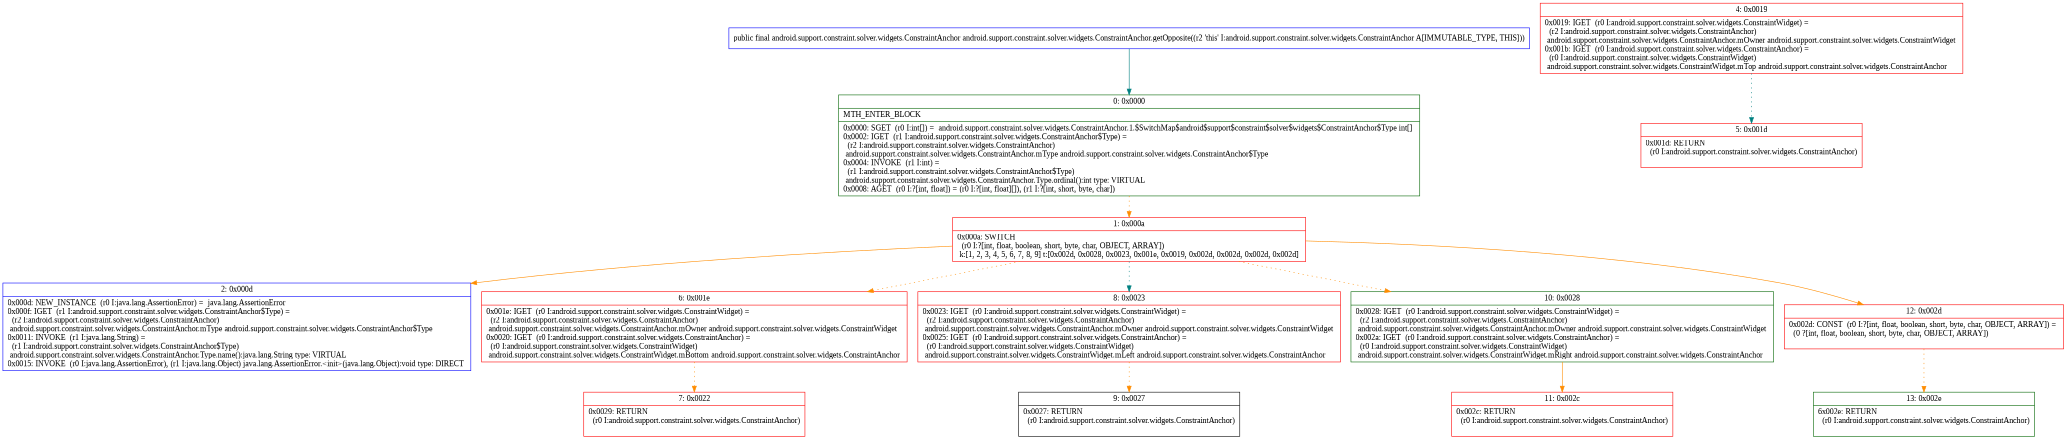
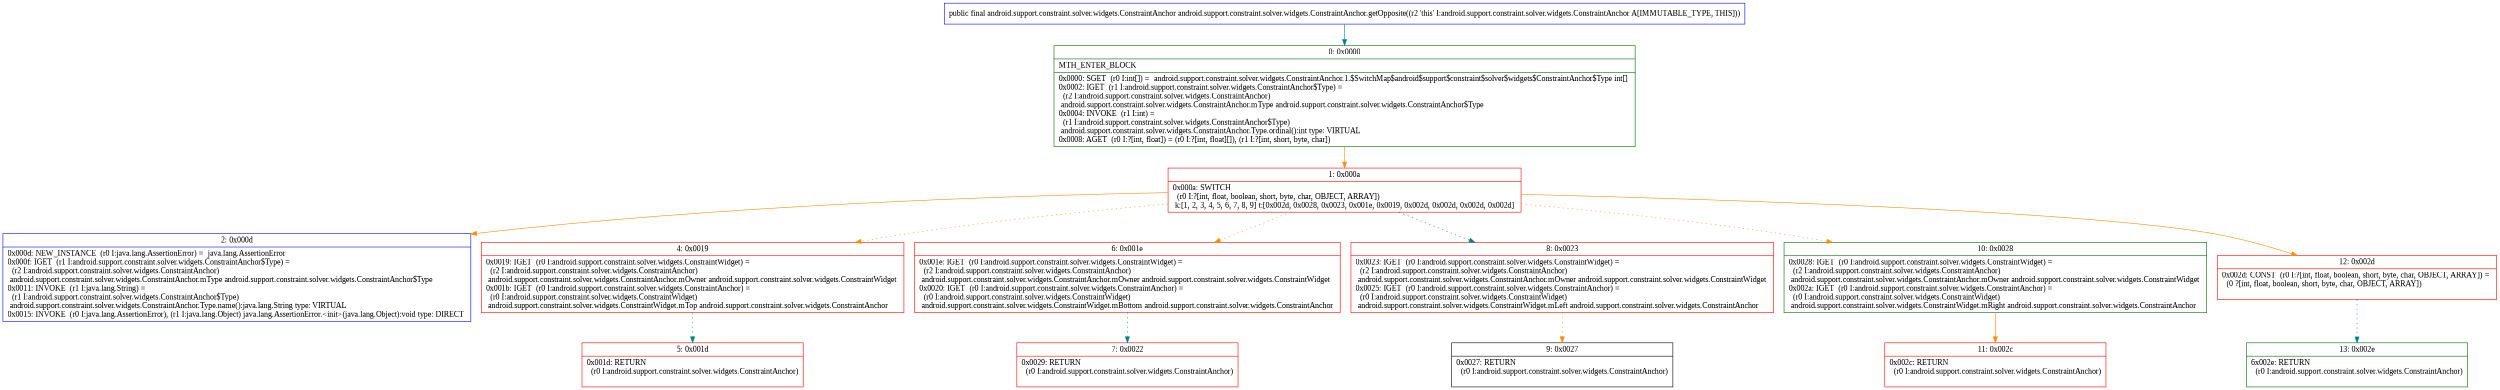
(1129, 204) -> (1345, 154)
none -> (1014, 220)
(1924, 368) -> (2357, 318)
(694, 374) -> (1127, 325)
